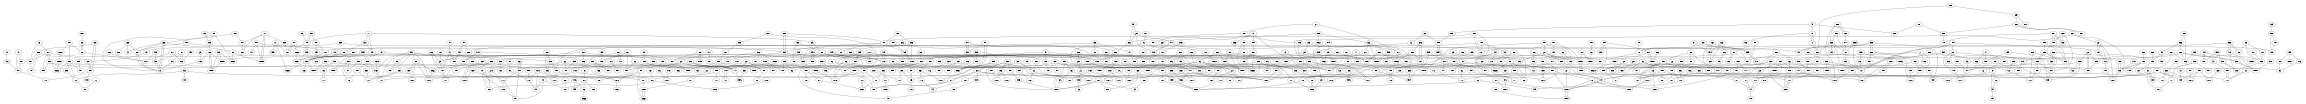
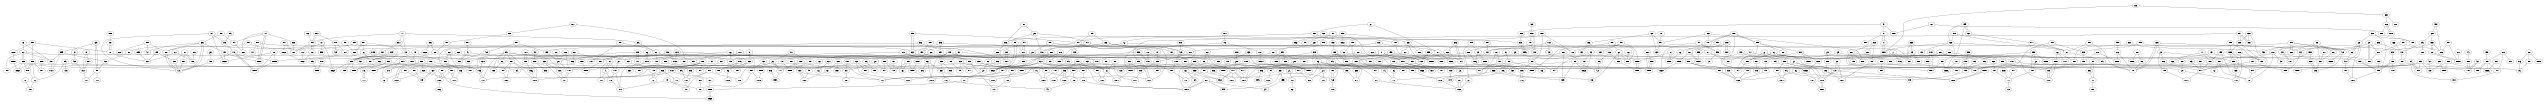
none -> (677, 52)
